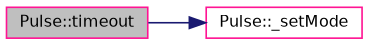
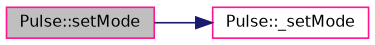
(77, 23) -> (80, 23)
